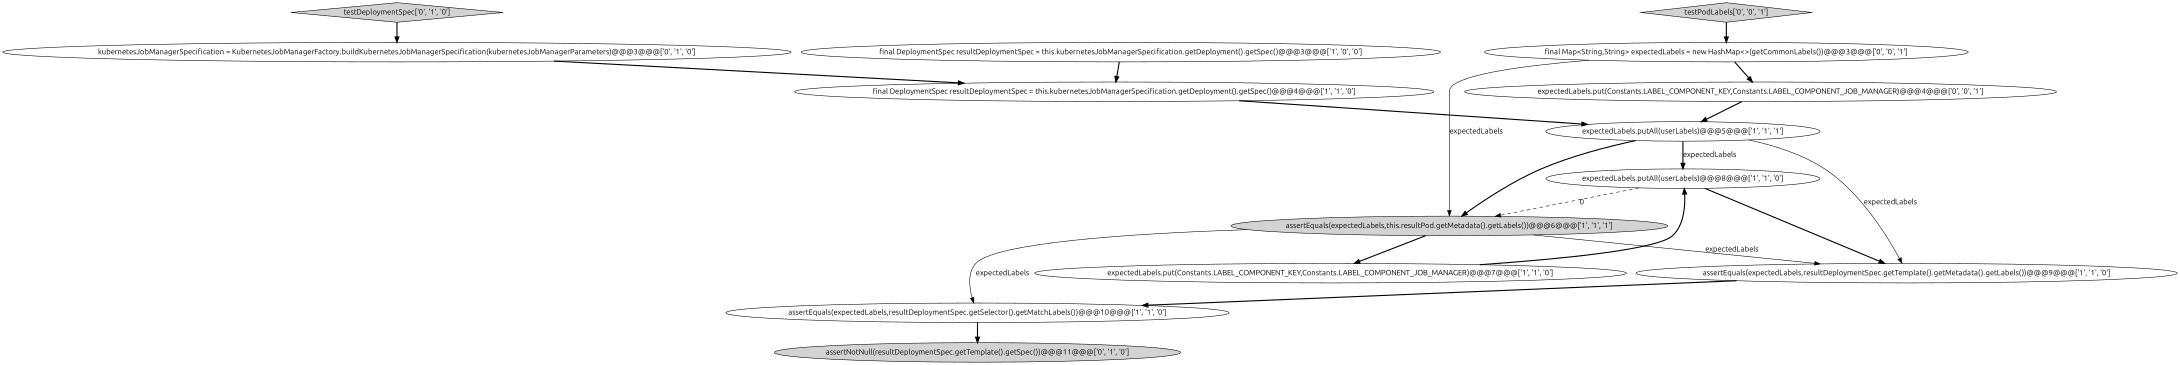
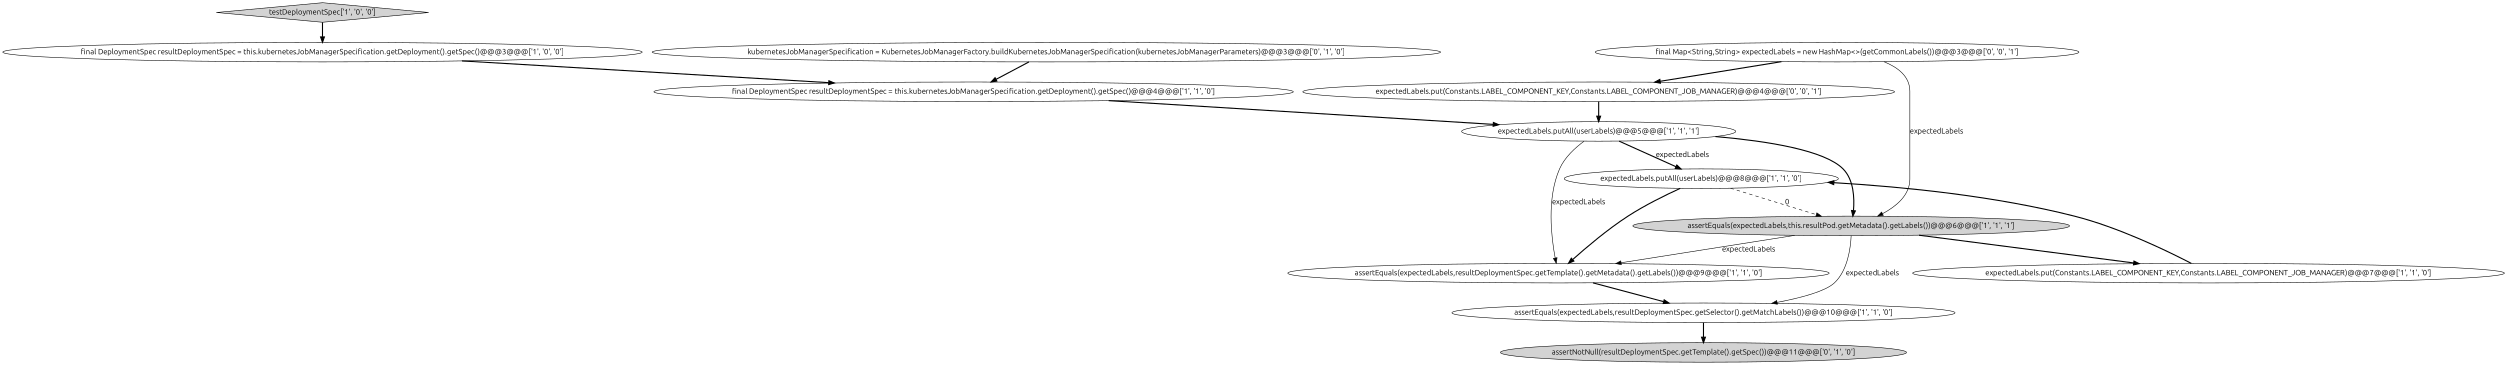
none -> (322, 12)
(397, 12) -> none
(1726, 12) -> none
